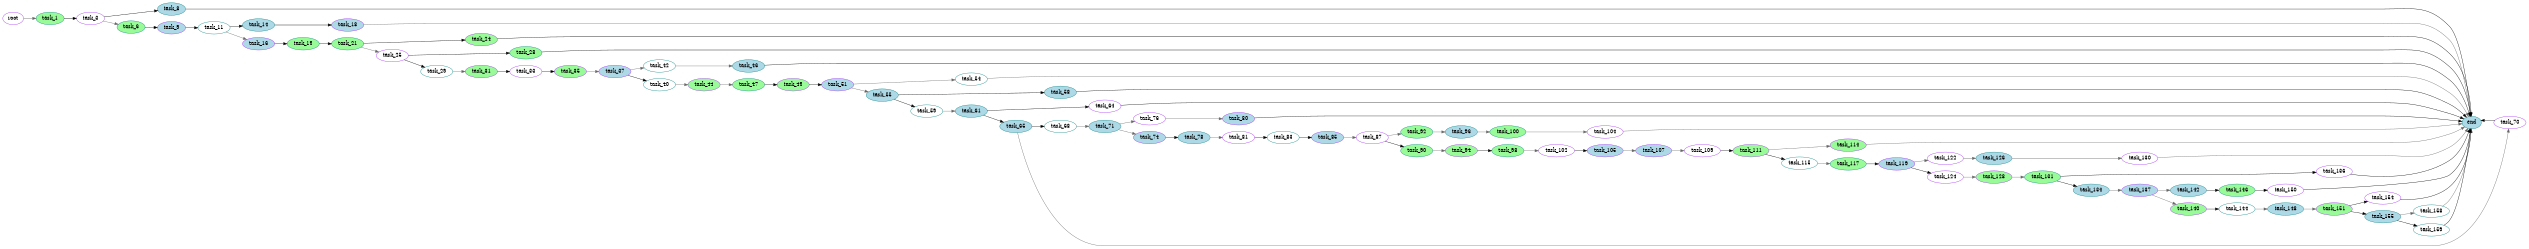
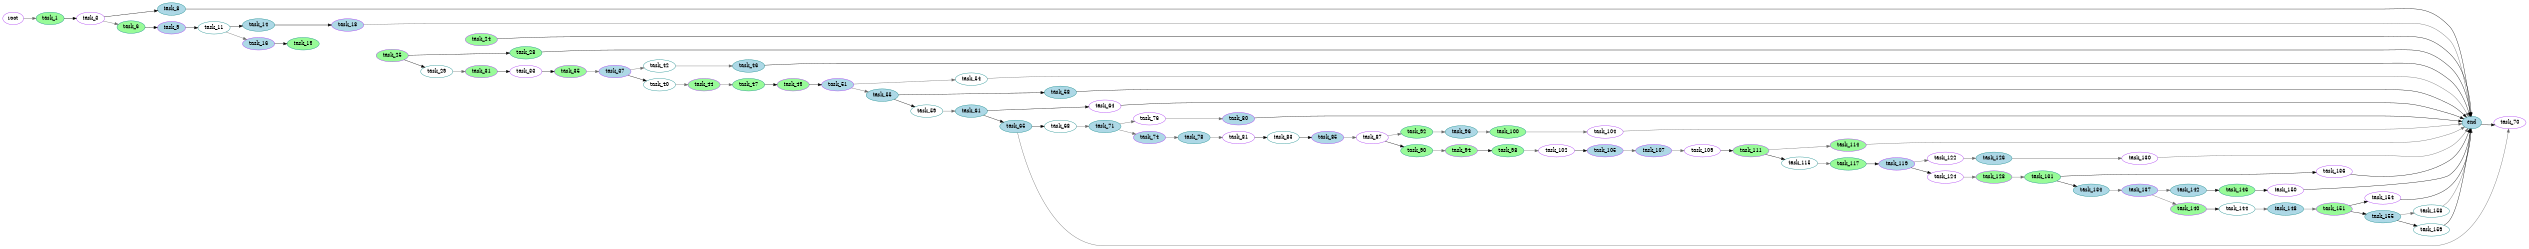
(348, 44) -> none
(392, 56) -> (392, 56)
(2490, 120) -> (2486, 125)
(1170, 138) -> (1170, 138)
